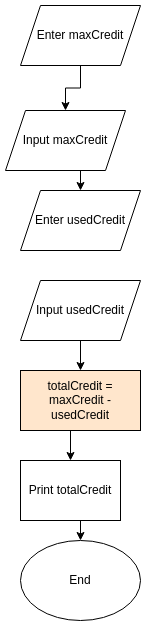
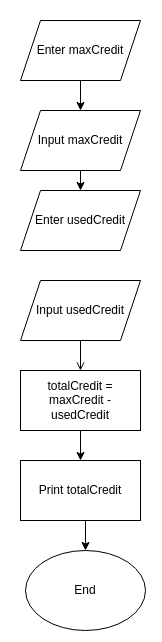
(81, 36) -> (81, 51)
(66, 141) -> (81, 141)
(81, 362) -> (81, 364)
(81, 401) -> (81, 401)
(71, 491) -> (81, 491)
(81, 581) -> (86, 591)
